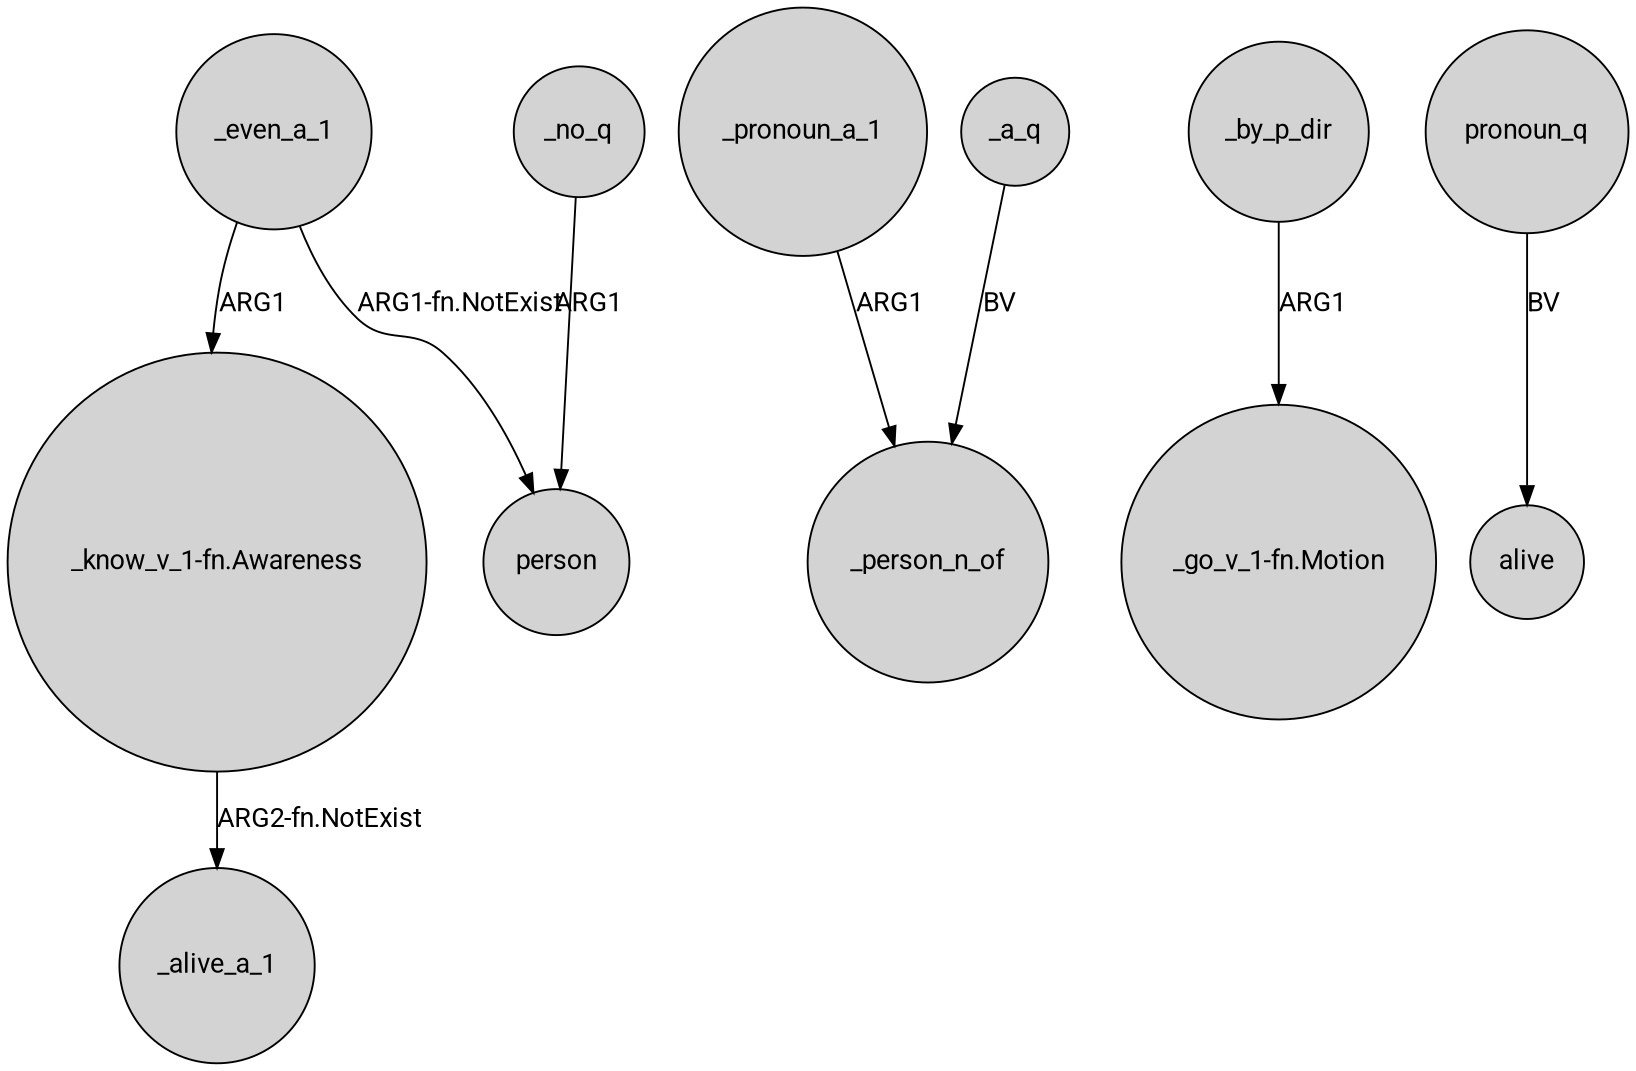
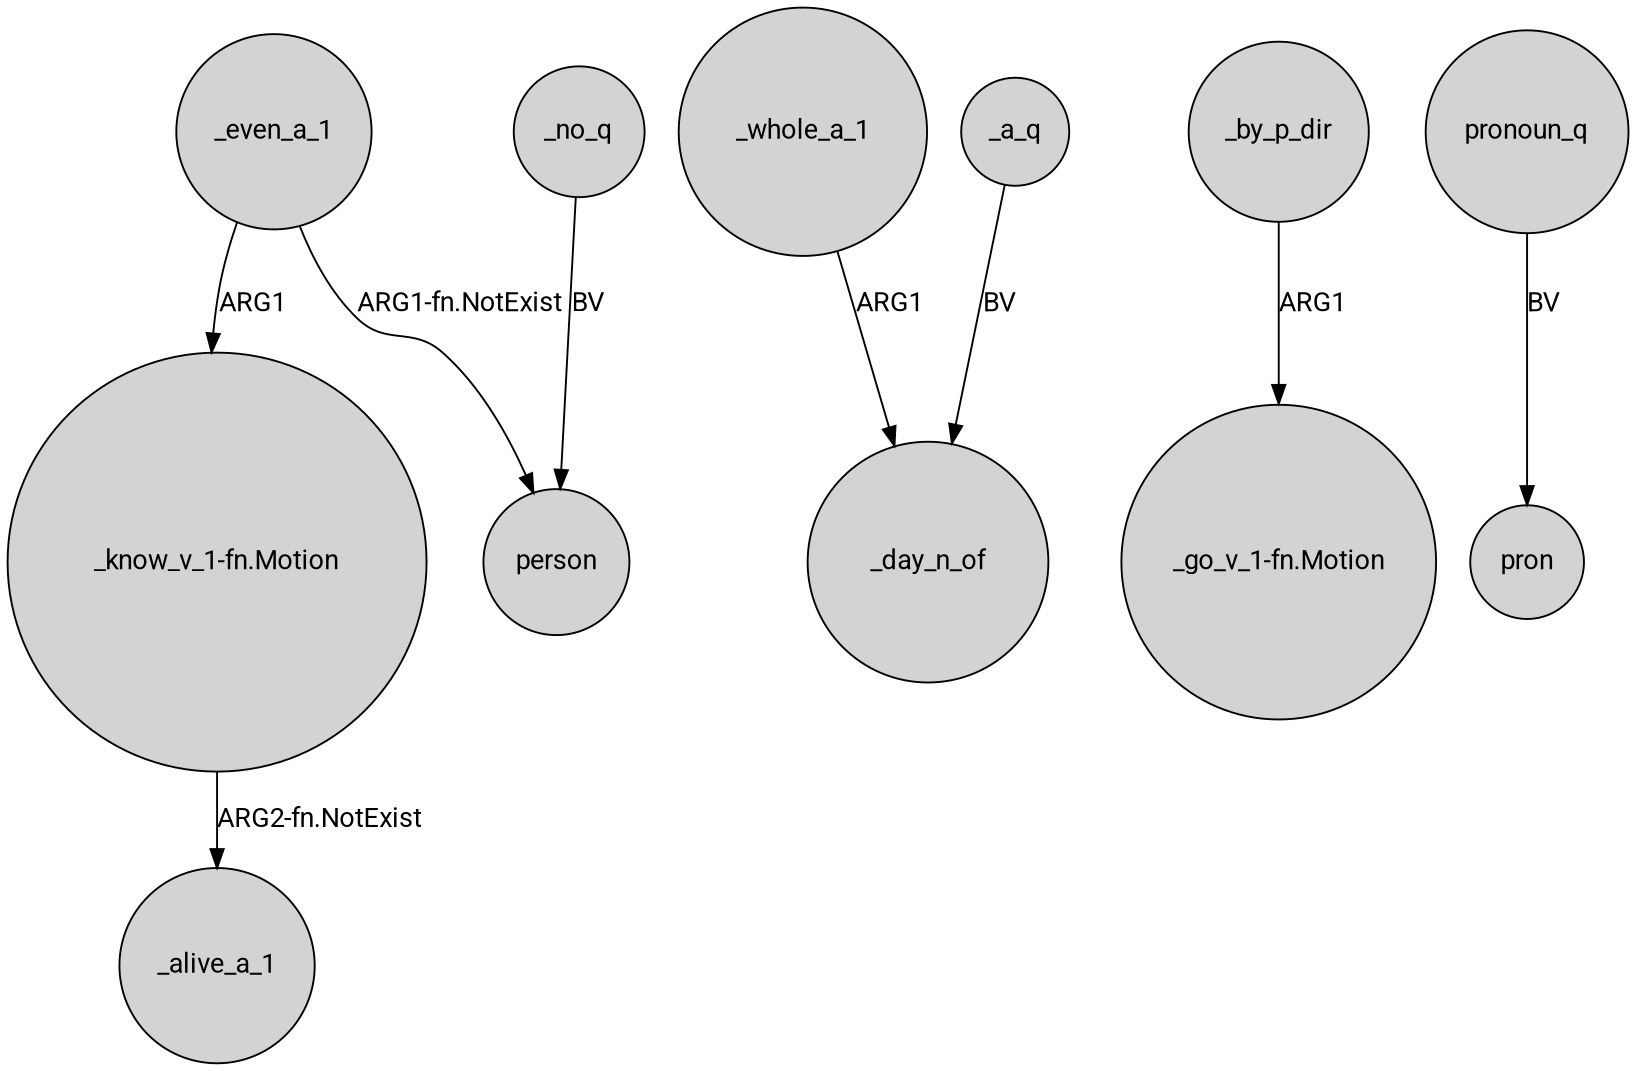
(803, 132) -> (803, 132)
(589, 304) -> (589, 304)
(217, 562) -> (217, 562)
(928, 562) -> (928, 562)
(1527, 562) -> (1527, 562)
